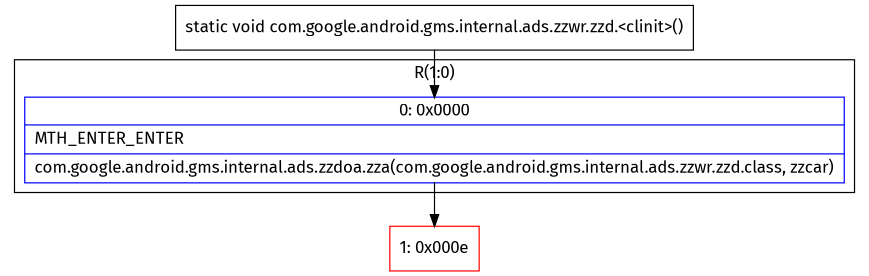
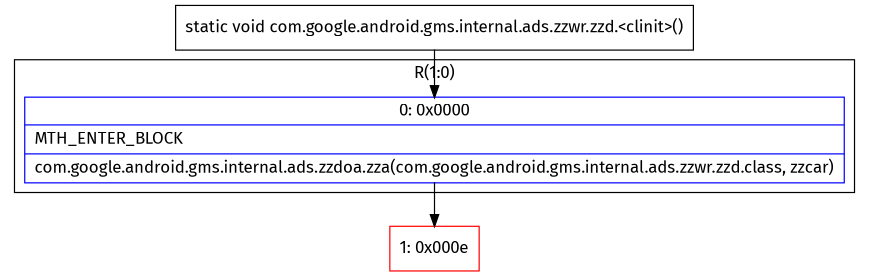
(109, 139) -> (109, 139)
